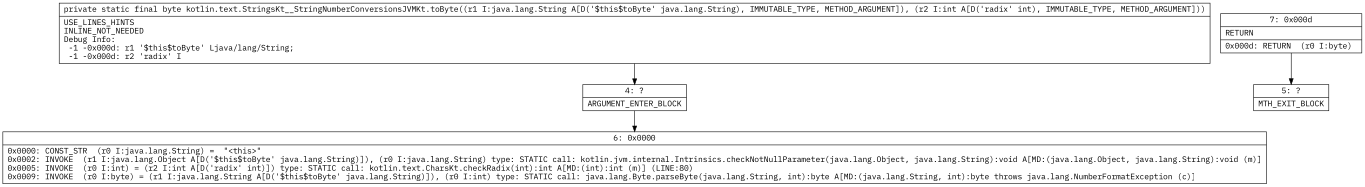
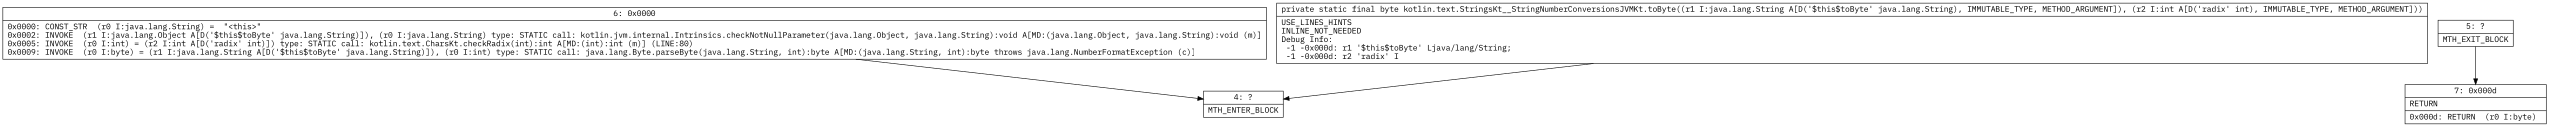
(1291, 66) -> (2476, 63)
(635, 104) -> (1243, 110)
(635, 118) -> (1027, 79)
